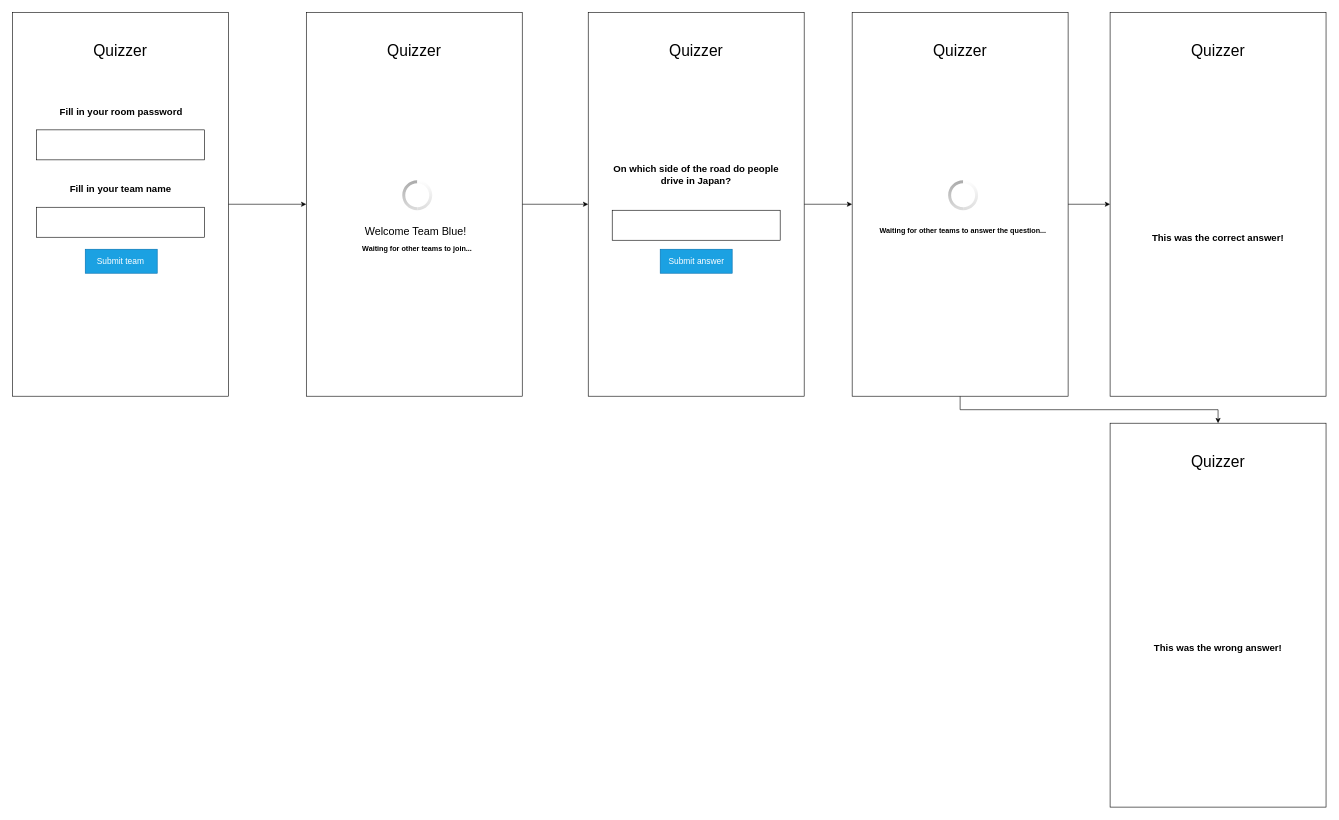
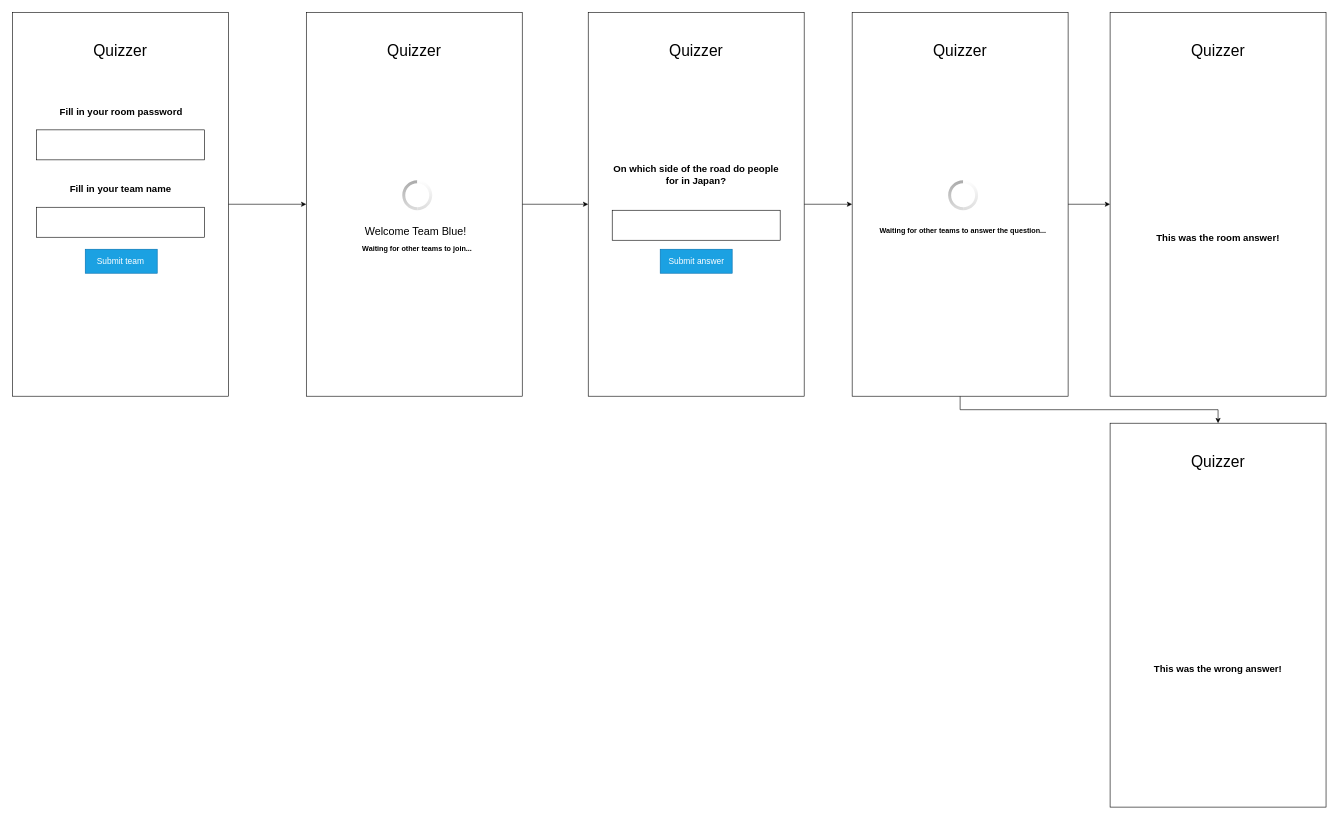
(696, 174) -> (696, 174)
(1218, 237) -> (1218, 237)
(1218, 648) -> (1218, 669)
